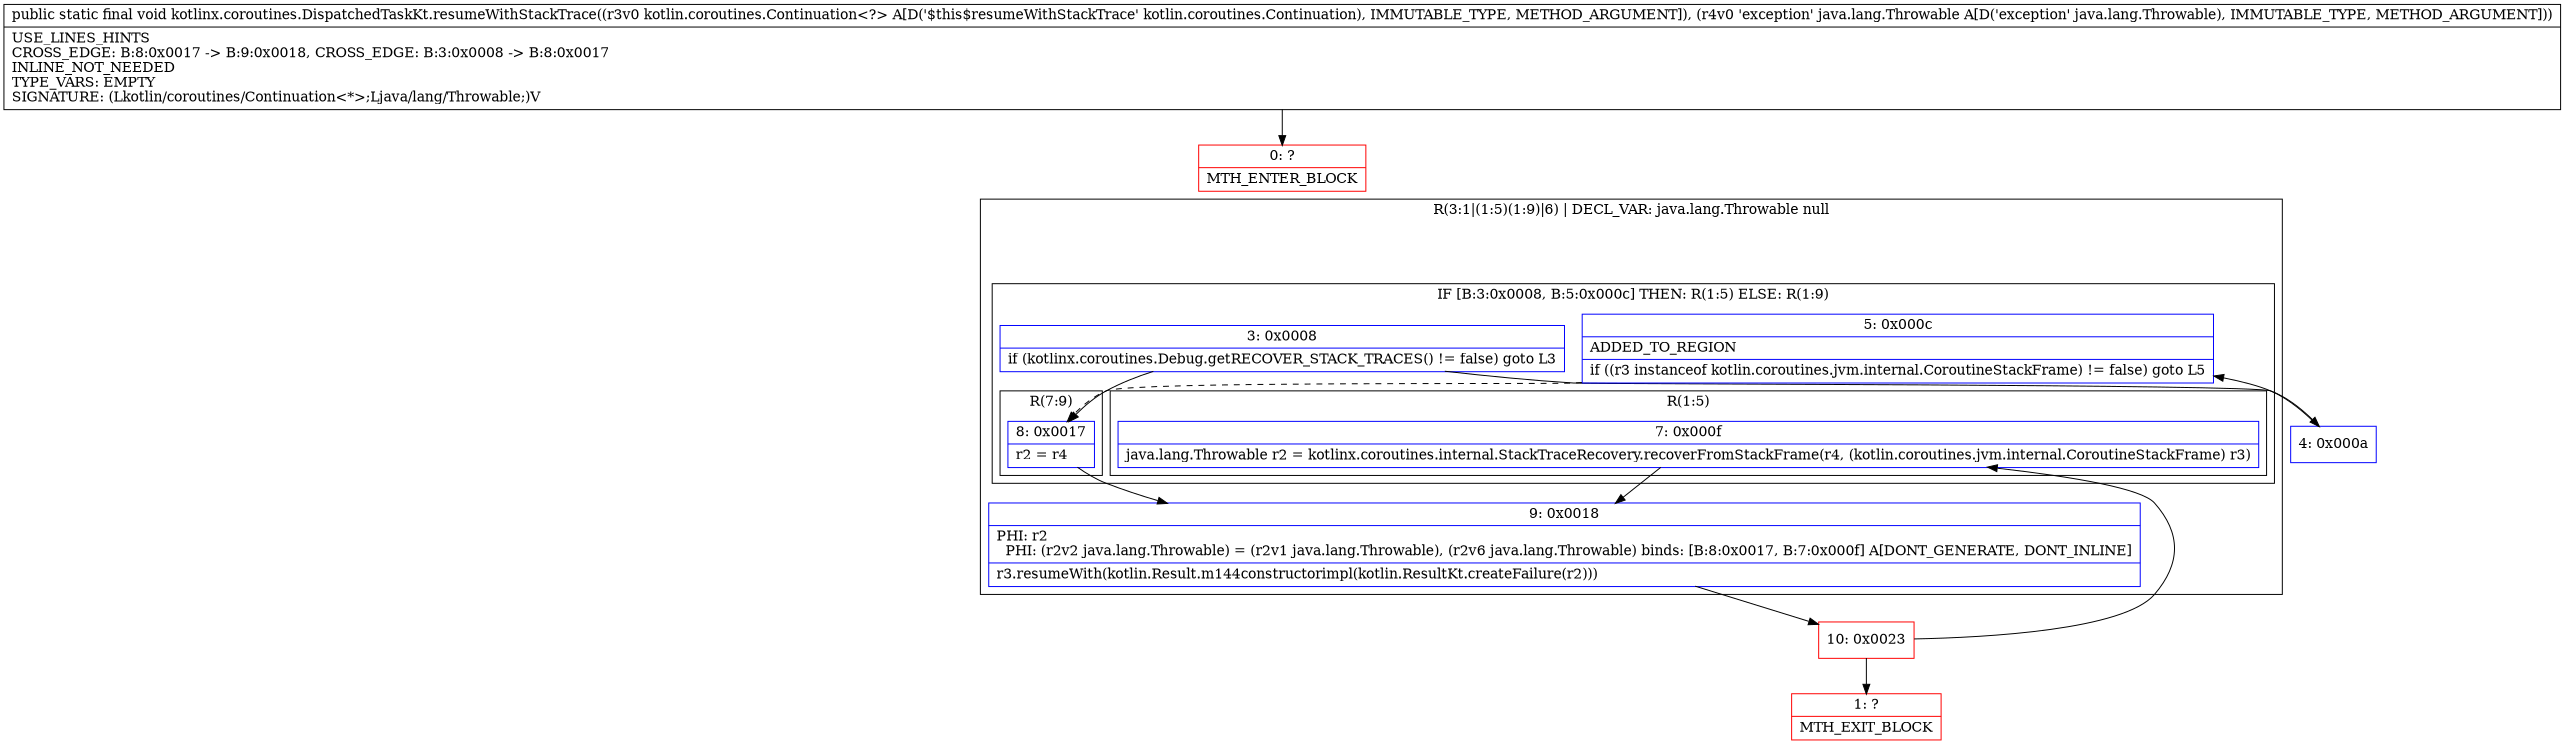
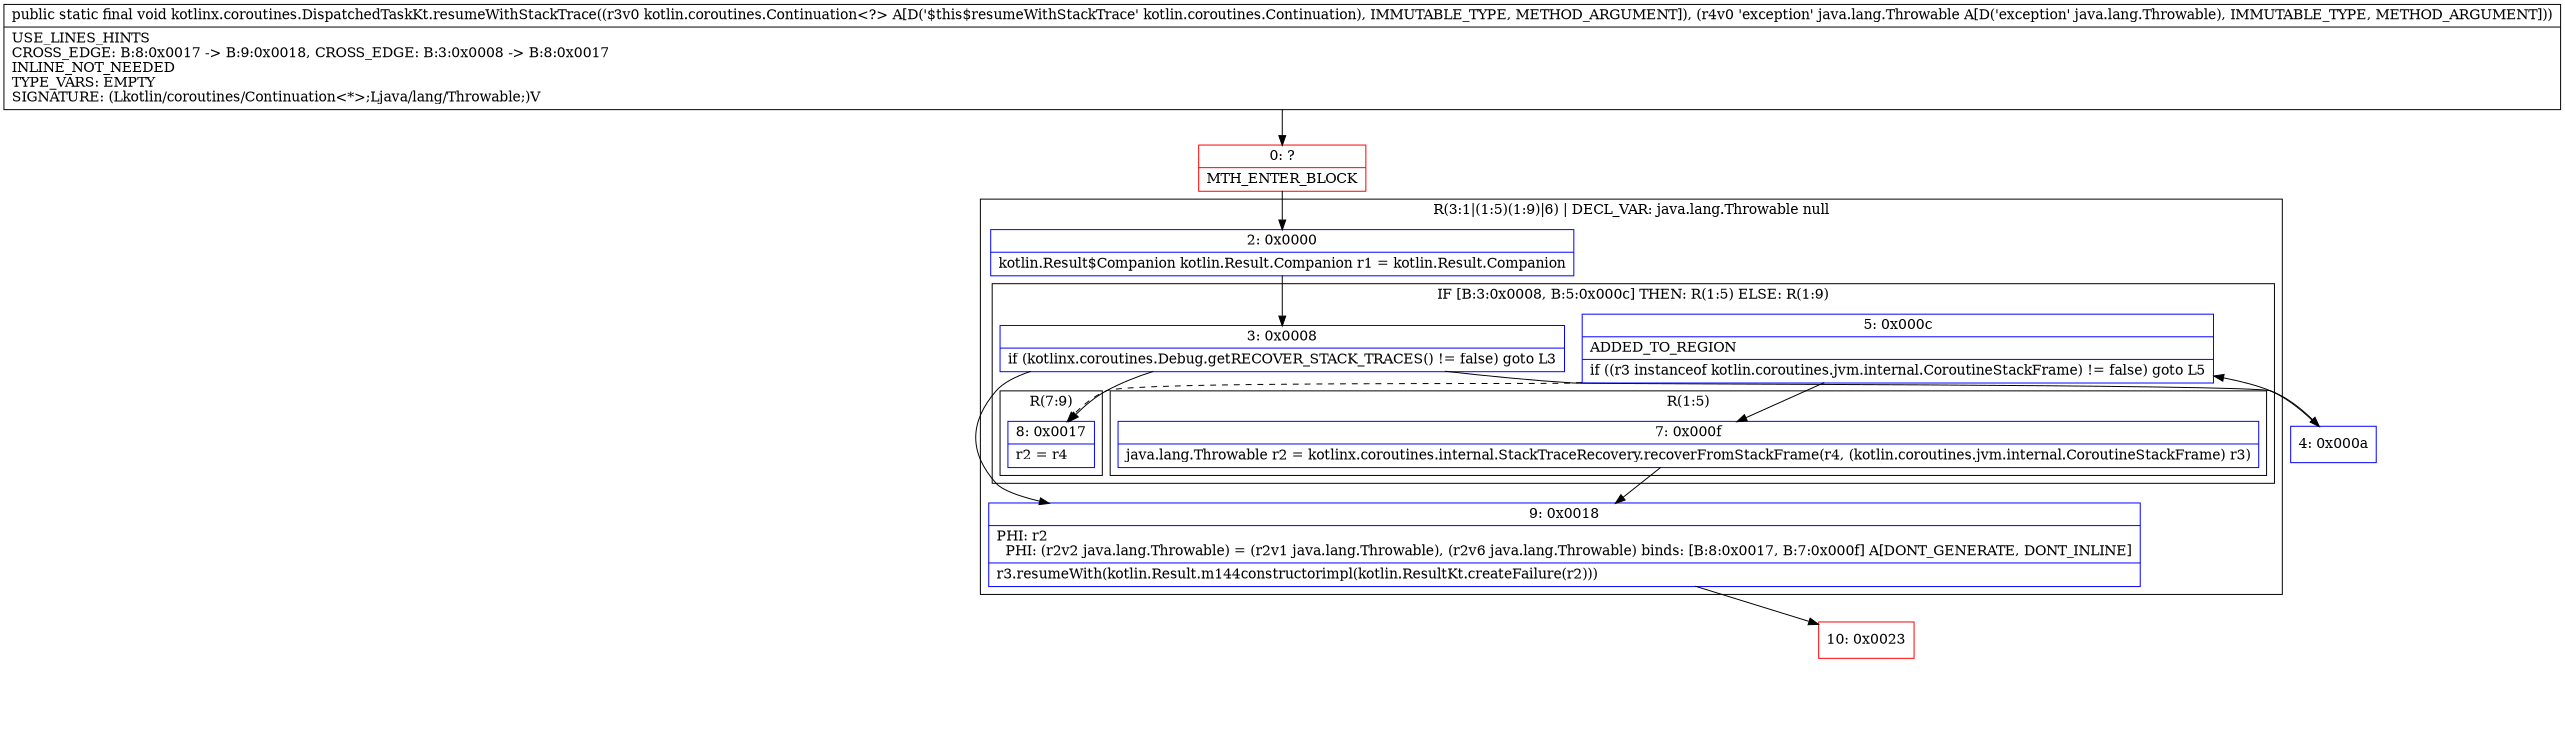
none -> (1282, 253)
(1122, 489) -> (976, 441)
(2159, 588) -> (1785, 400)
(1866, 717) -> none
